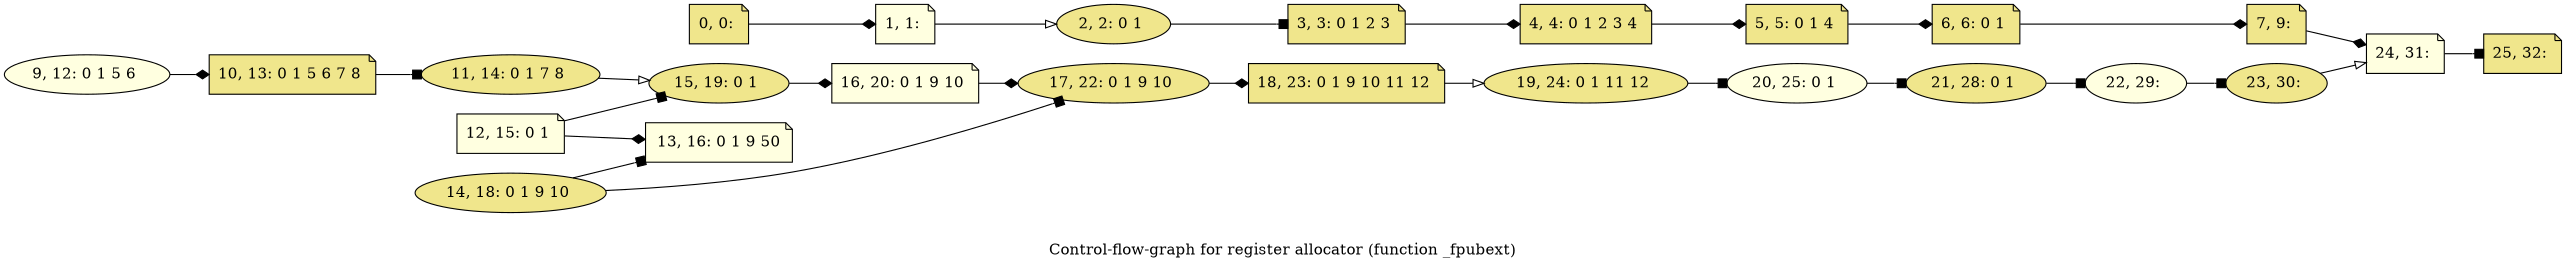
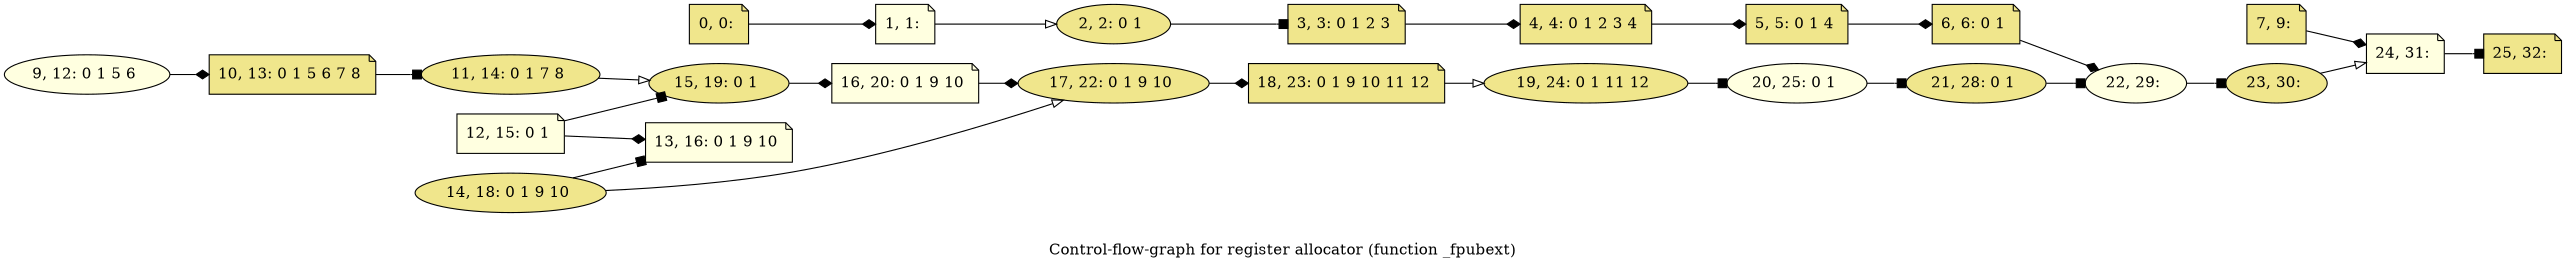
(2127, 24) -> (2053, 53)
(719, 142) -> (719, 142)
(832, 164) -> (832, 164)
